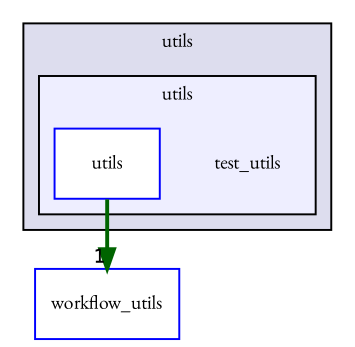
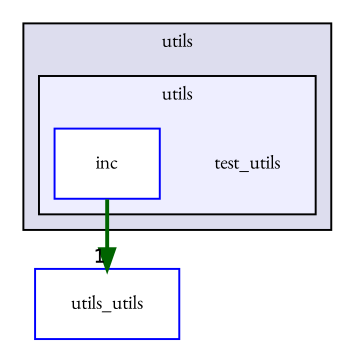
(107, 164) -> (107, 164)
(107, 304) -> (107, 304)
